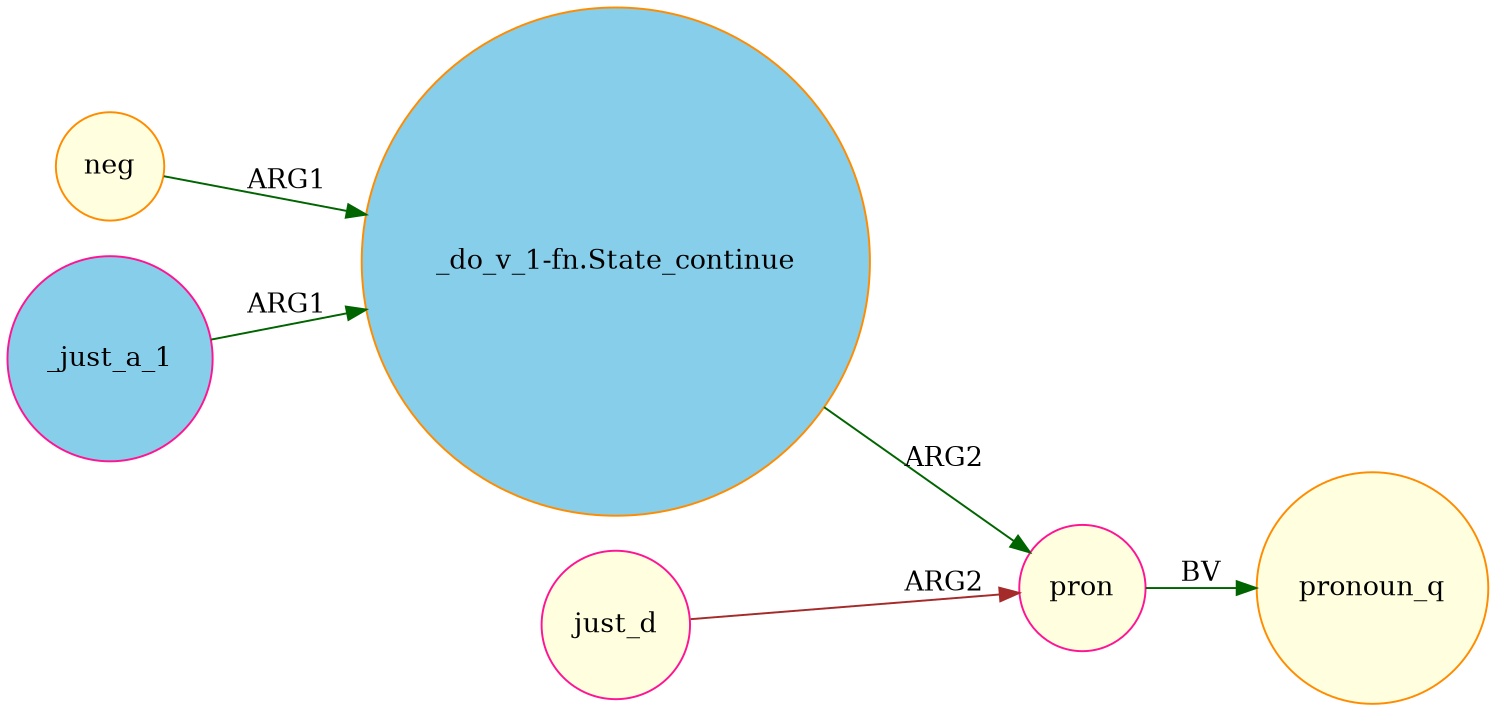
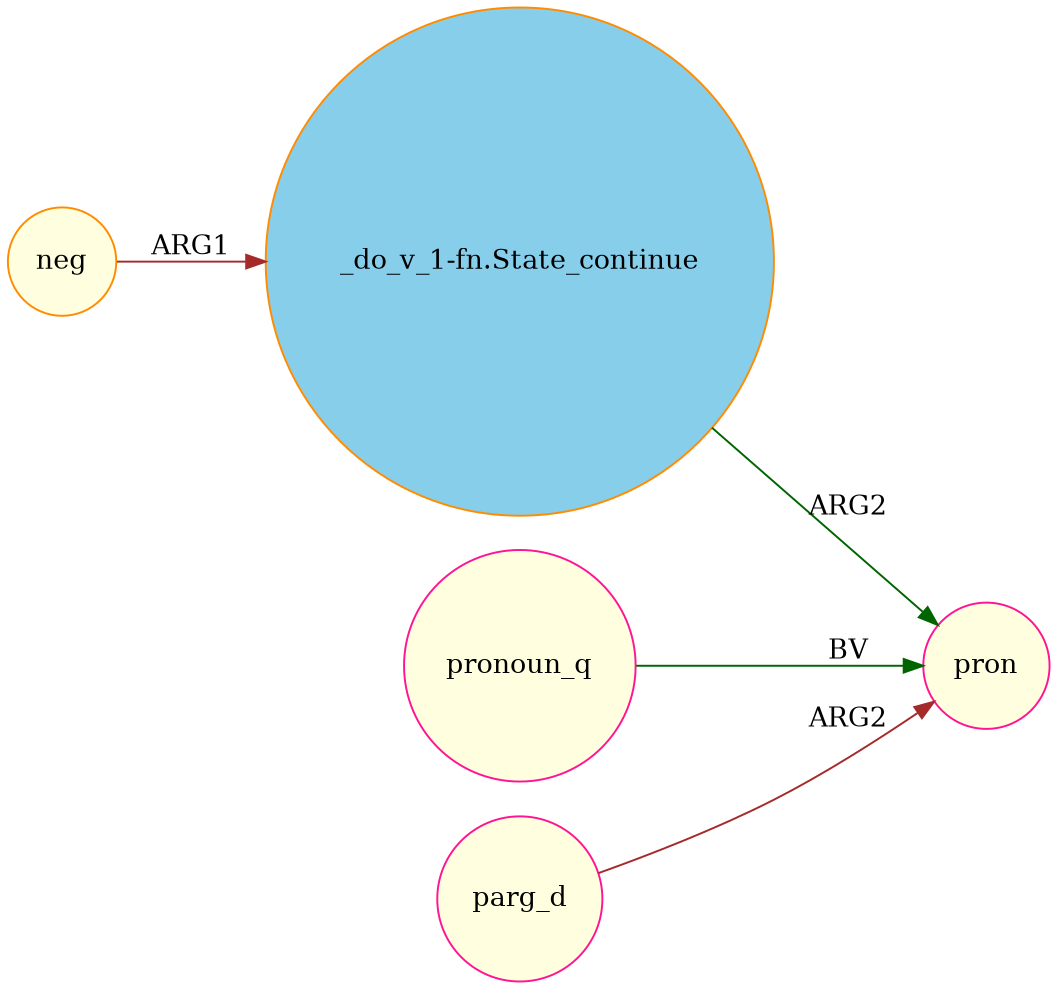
(255, 194) -> (181, 262)
(110, 359) -> none
(1191, 588) -> (770, 666)
(1372, 588) -> (520, 666)
(616, 625) -> (520, 899)
